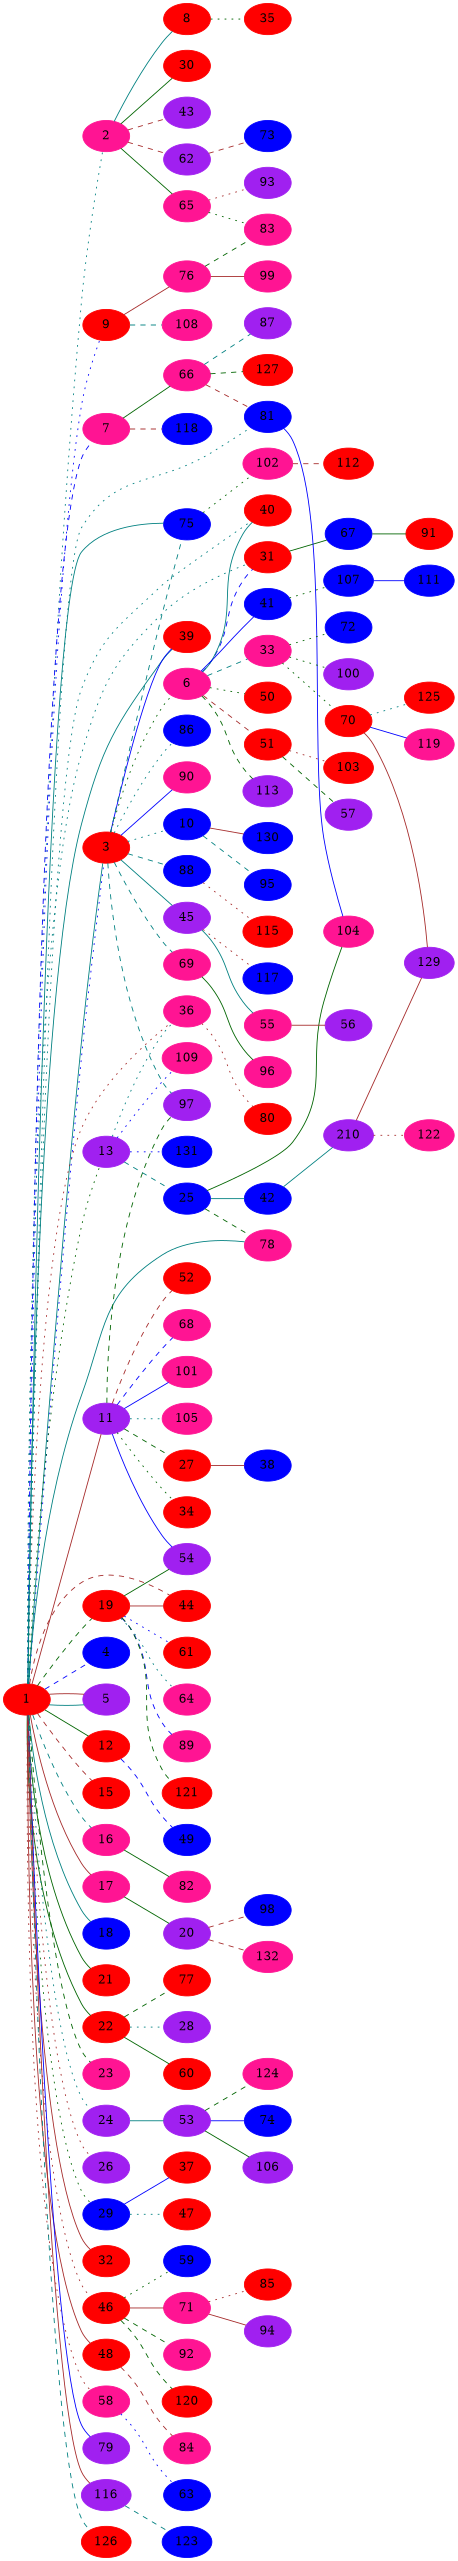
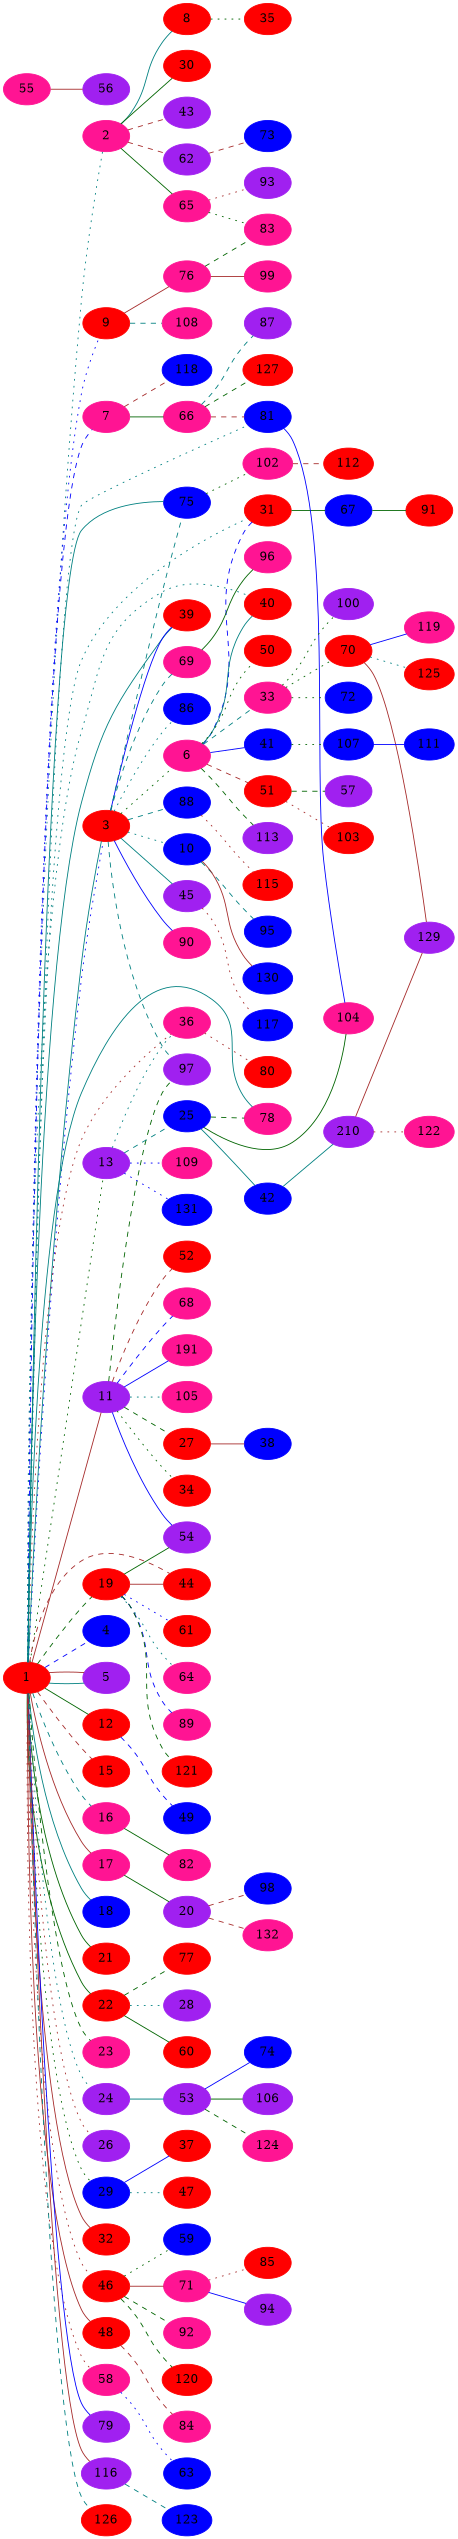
(227, 972) -> none
(187, 1372) -> (187, 1350)
(227, 2320) -> (227, 2298)
